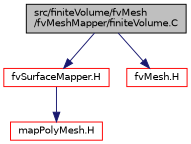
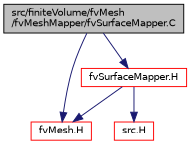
(106, 19) -> (94, 19)
none -> (102, 101)
(56, 131) -> (134, 131)
